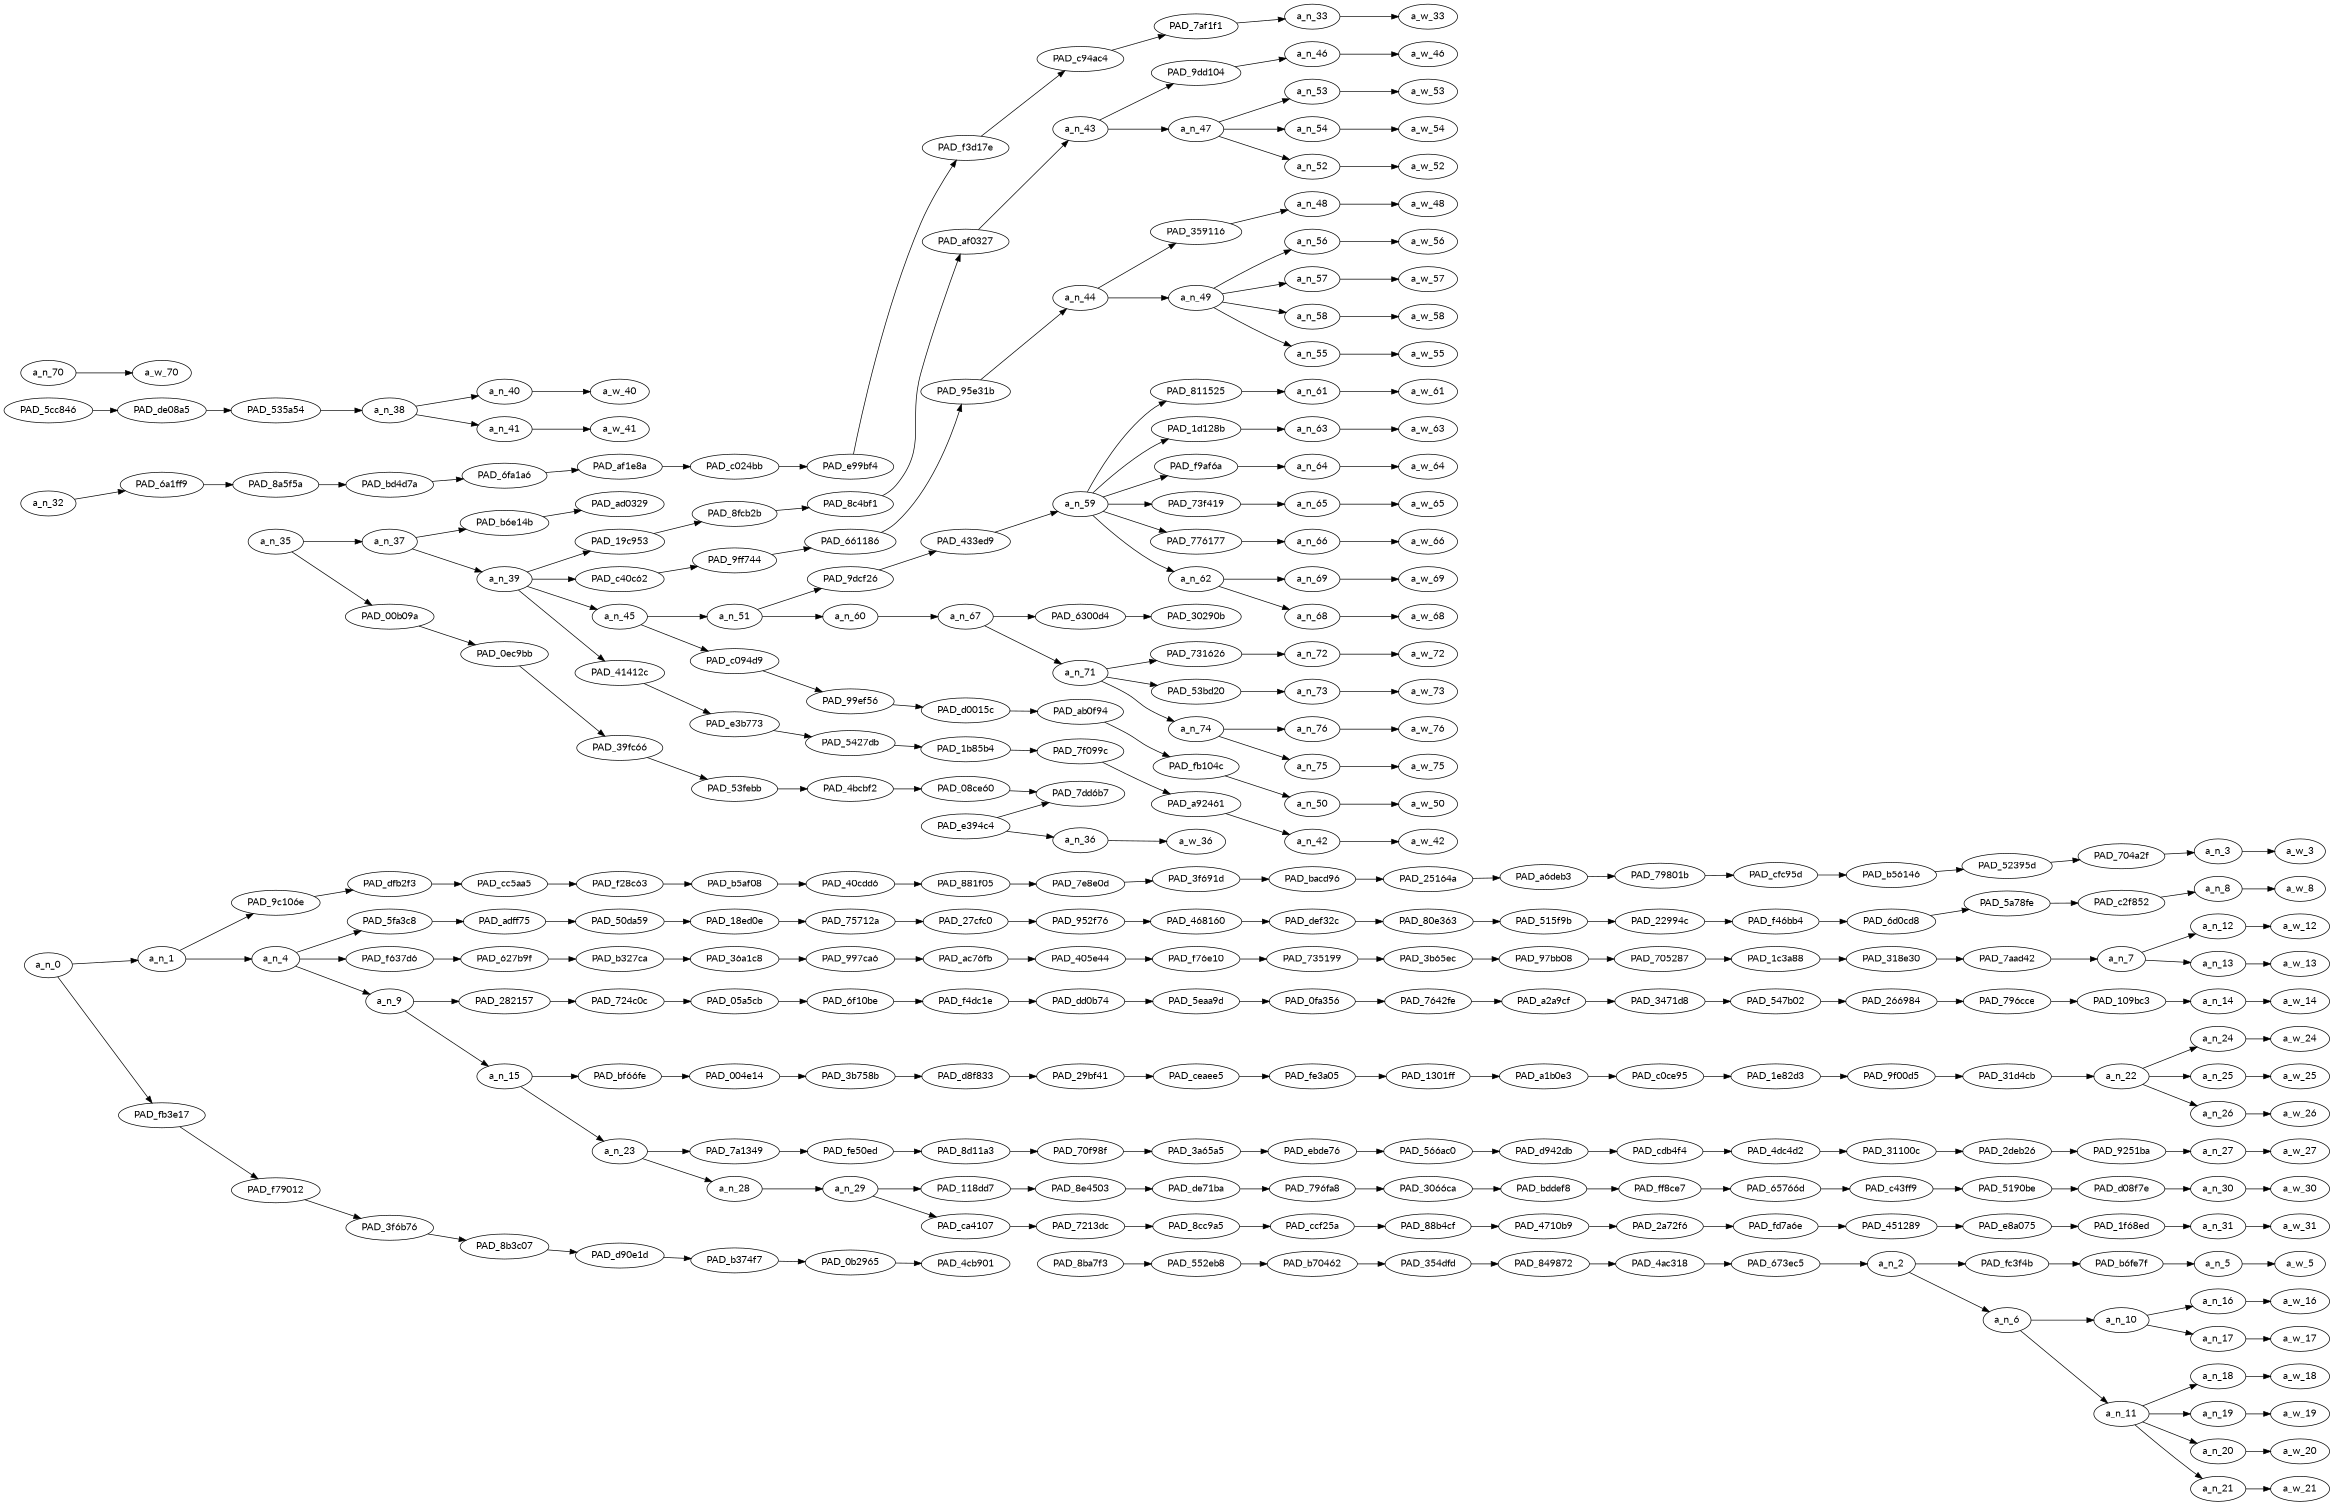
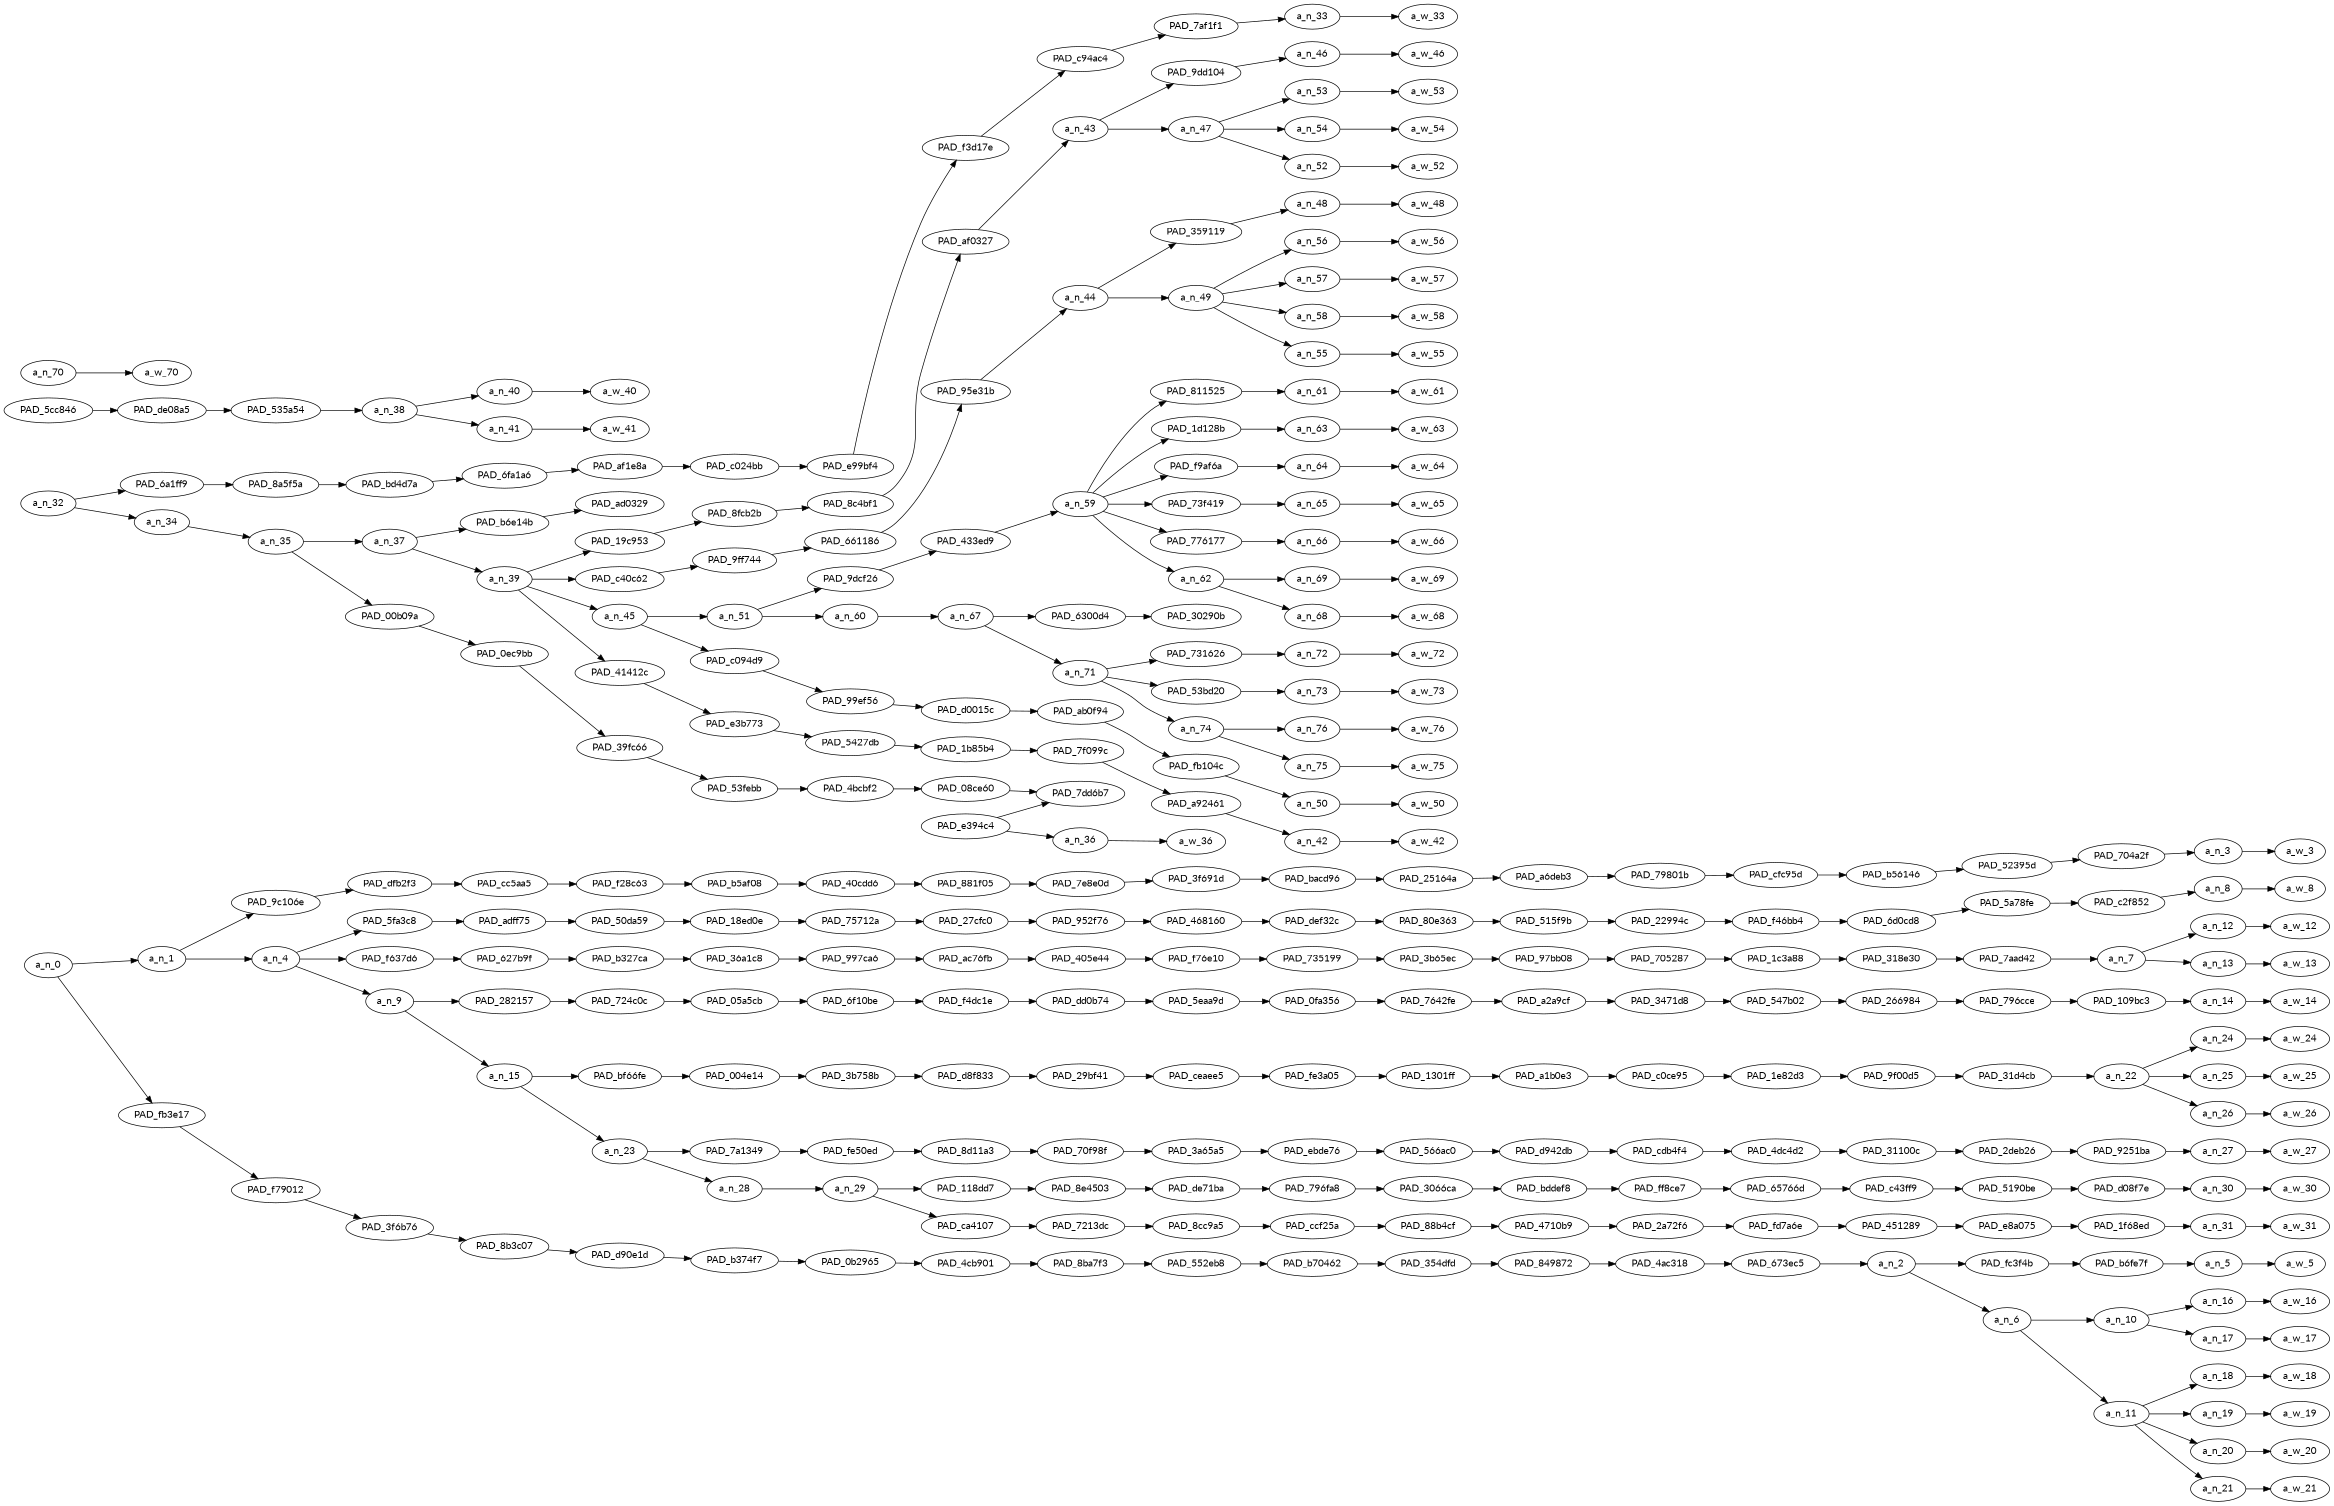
(1196, 232) -> (1196, 232)
none -> (162, 522)
none -> (1020, 1264)
